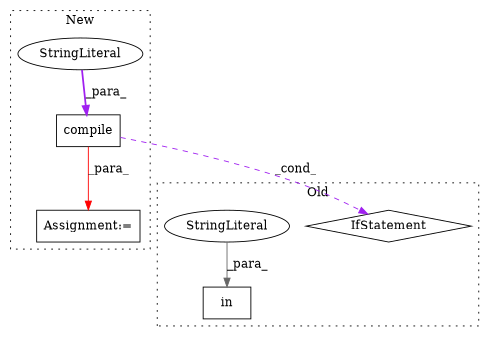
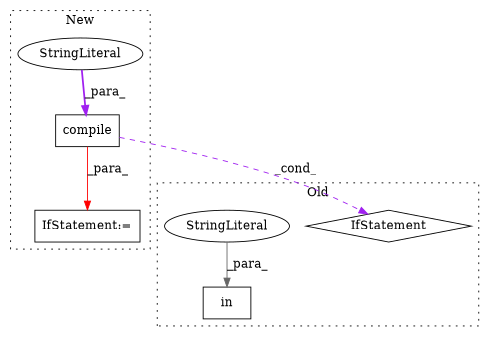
(88, 226) -> (87, 226)
